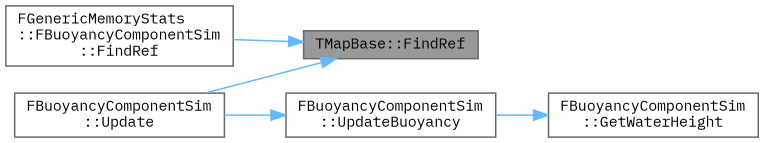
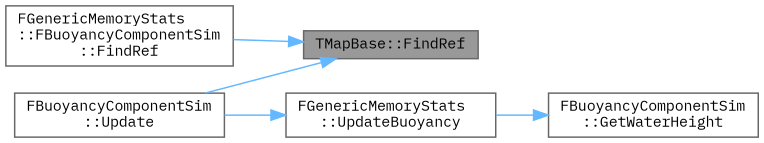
(391, 115) -> (391, 115)
